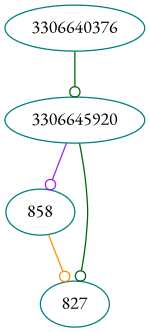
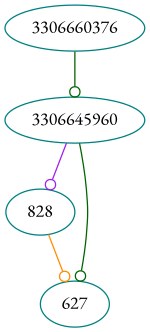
(75, 28) -> (75, 28)
(75, 120) -> (75, 120)
(40, 212) -> (40, 212)
(75, 304) -> (75, 304)
